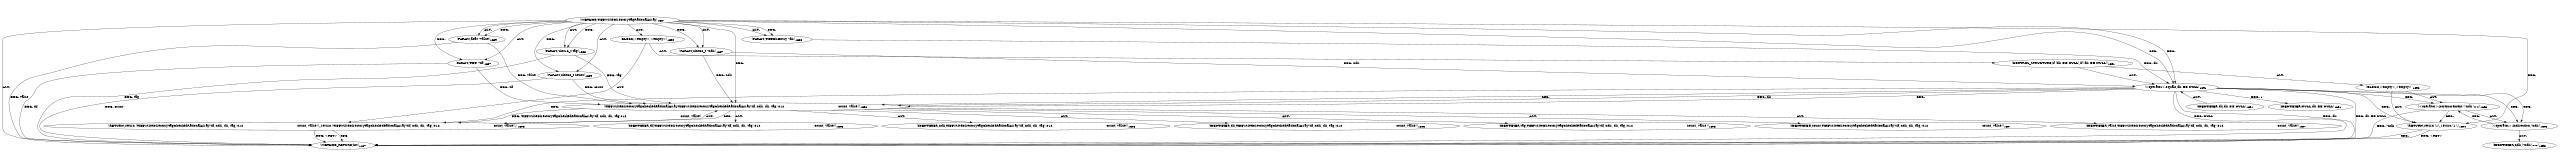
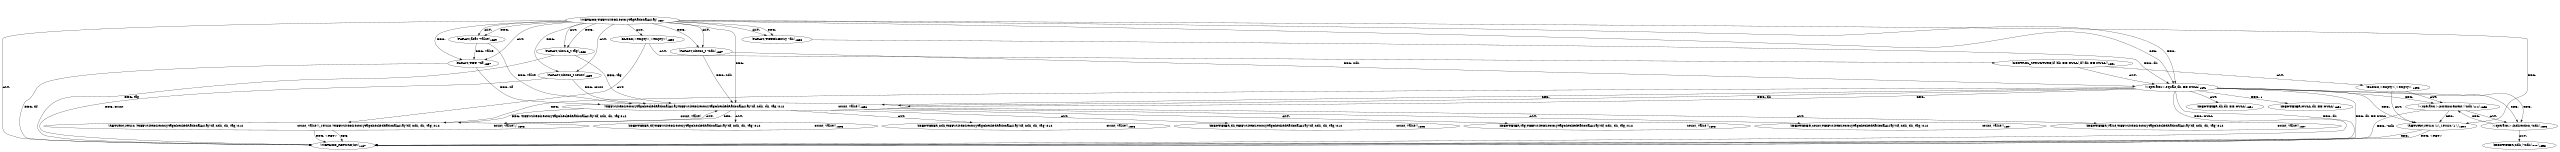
(65, 69) -> (475, 50)
(2194, 99) -> (2203, 96)
